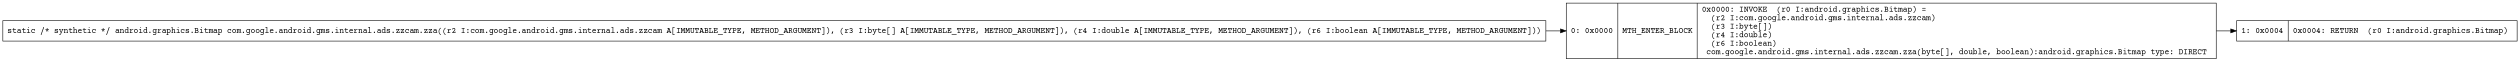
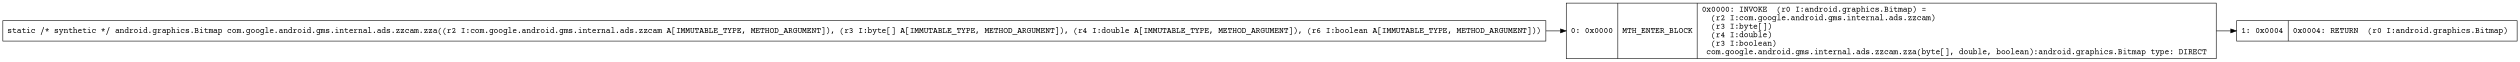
(1739, 43) -> (1739, 43)
